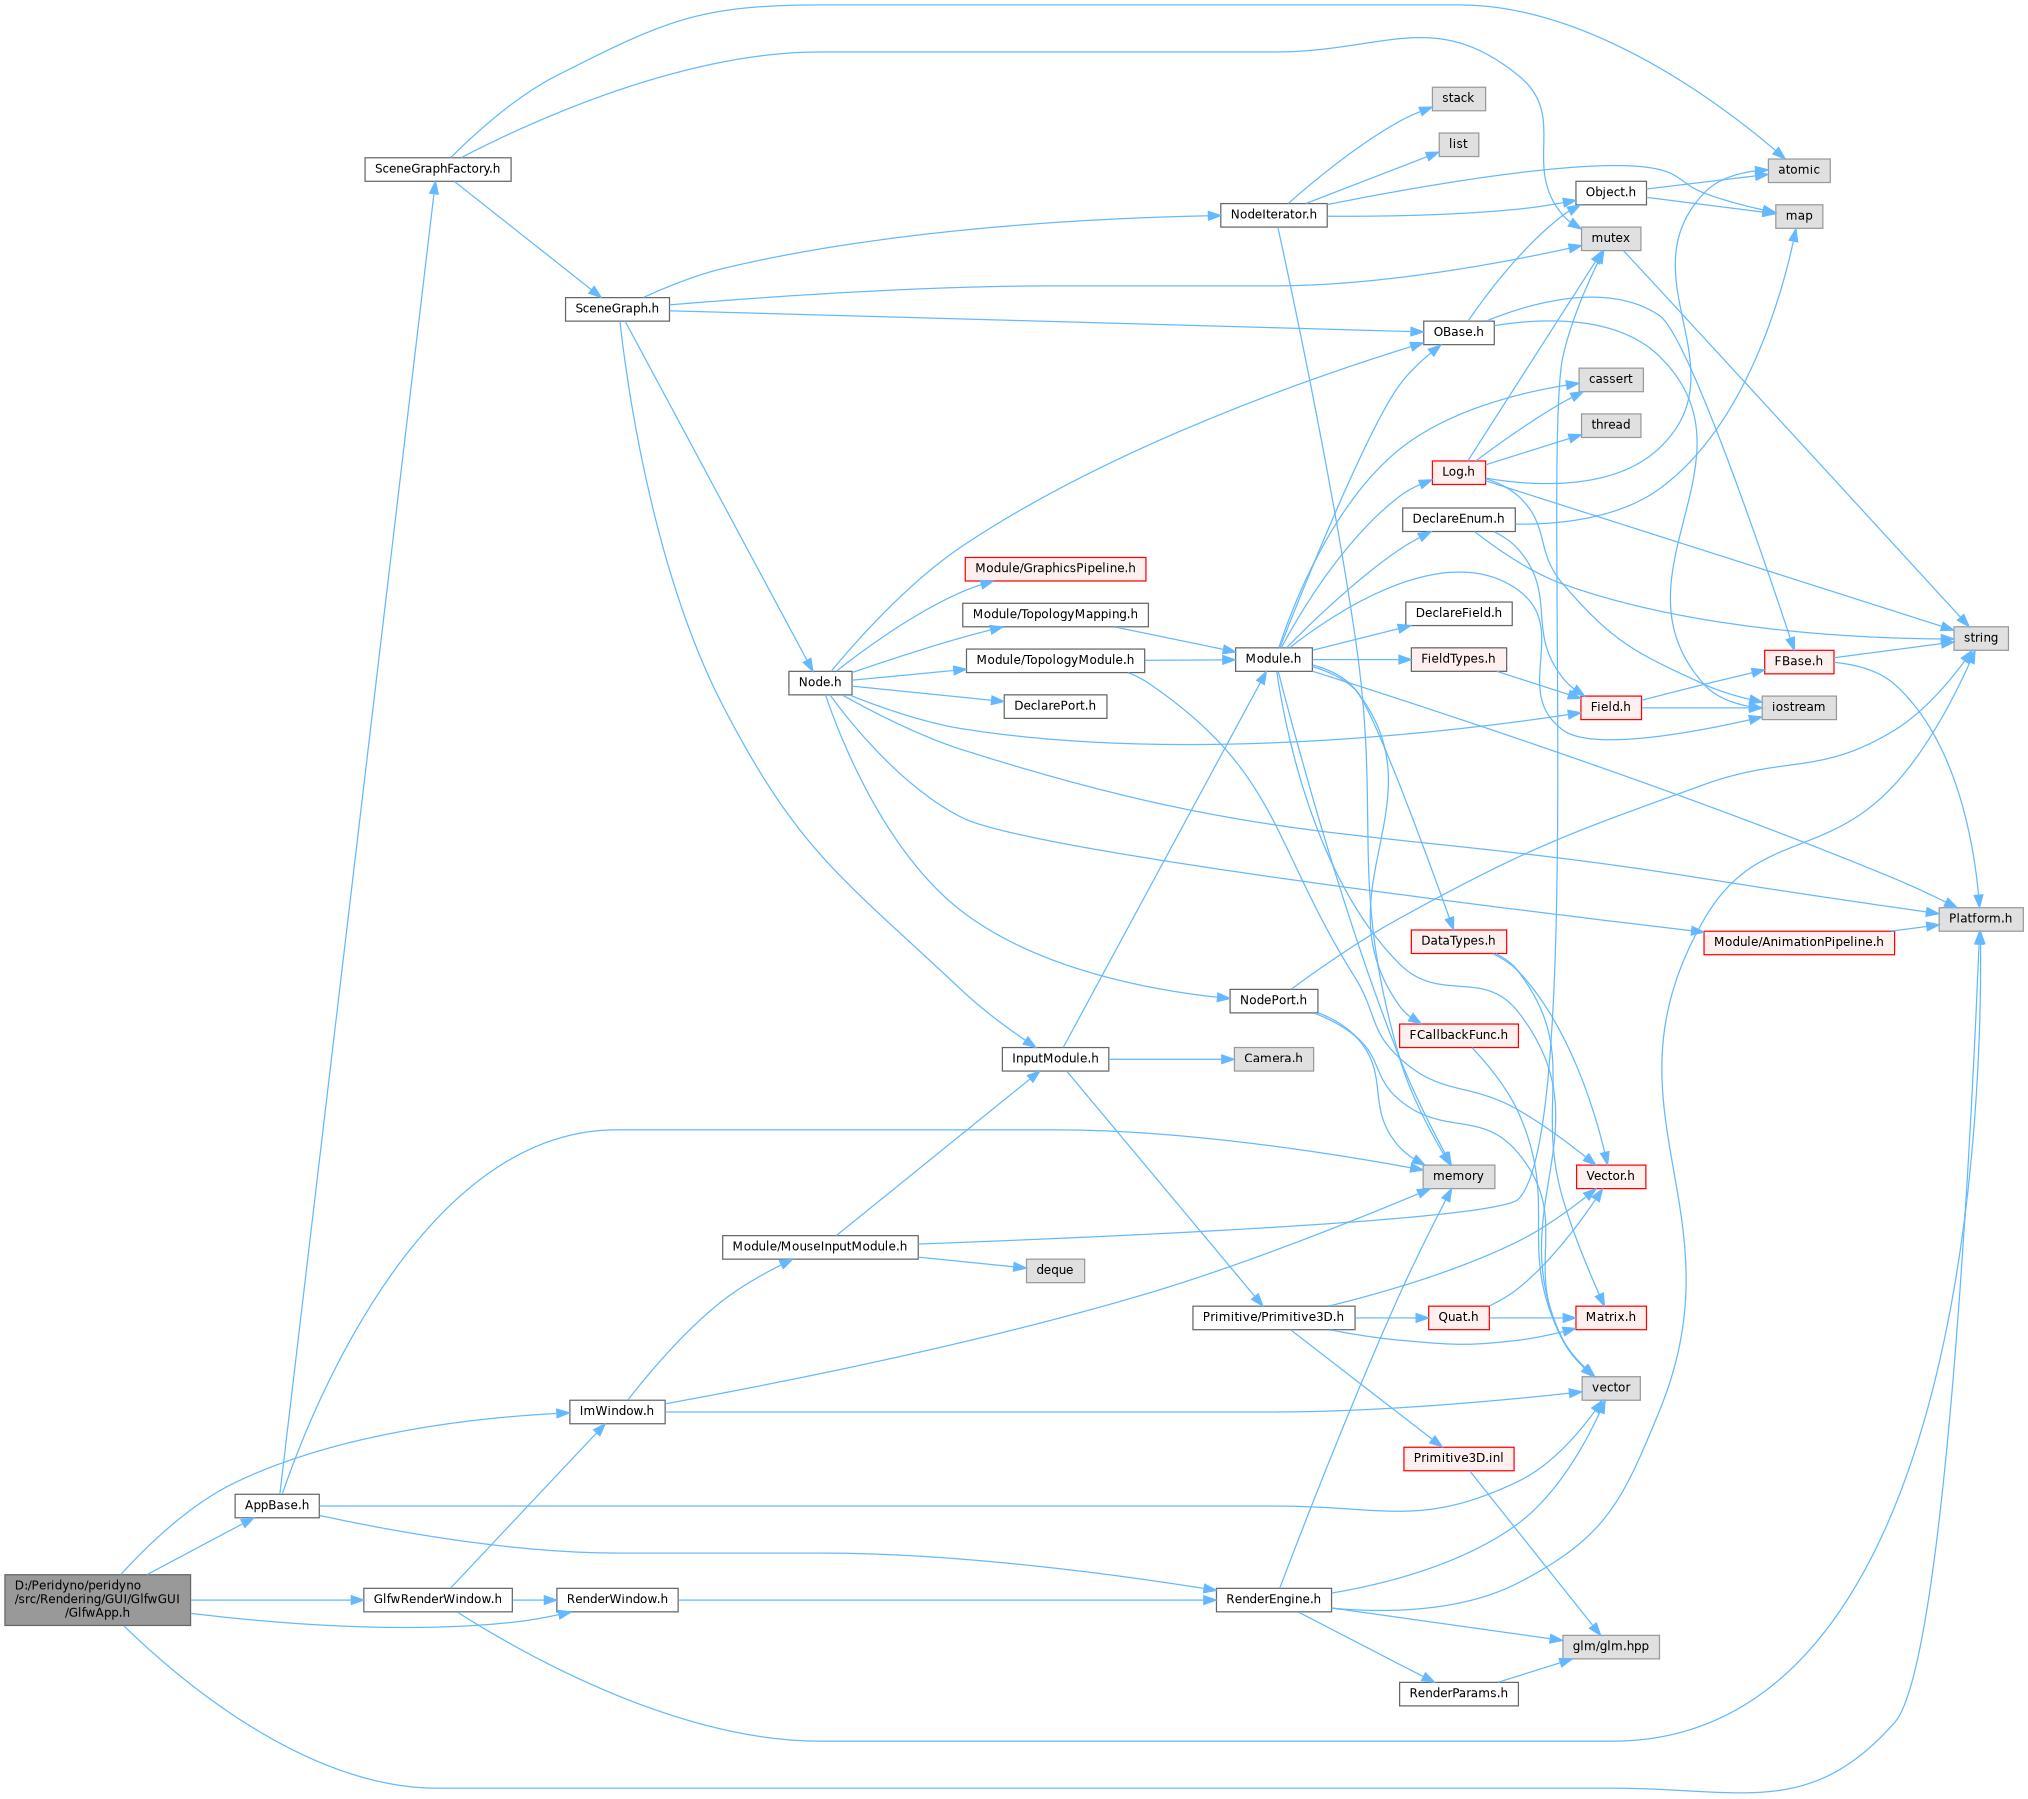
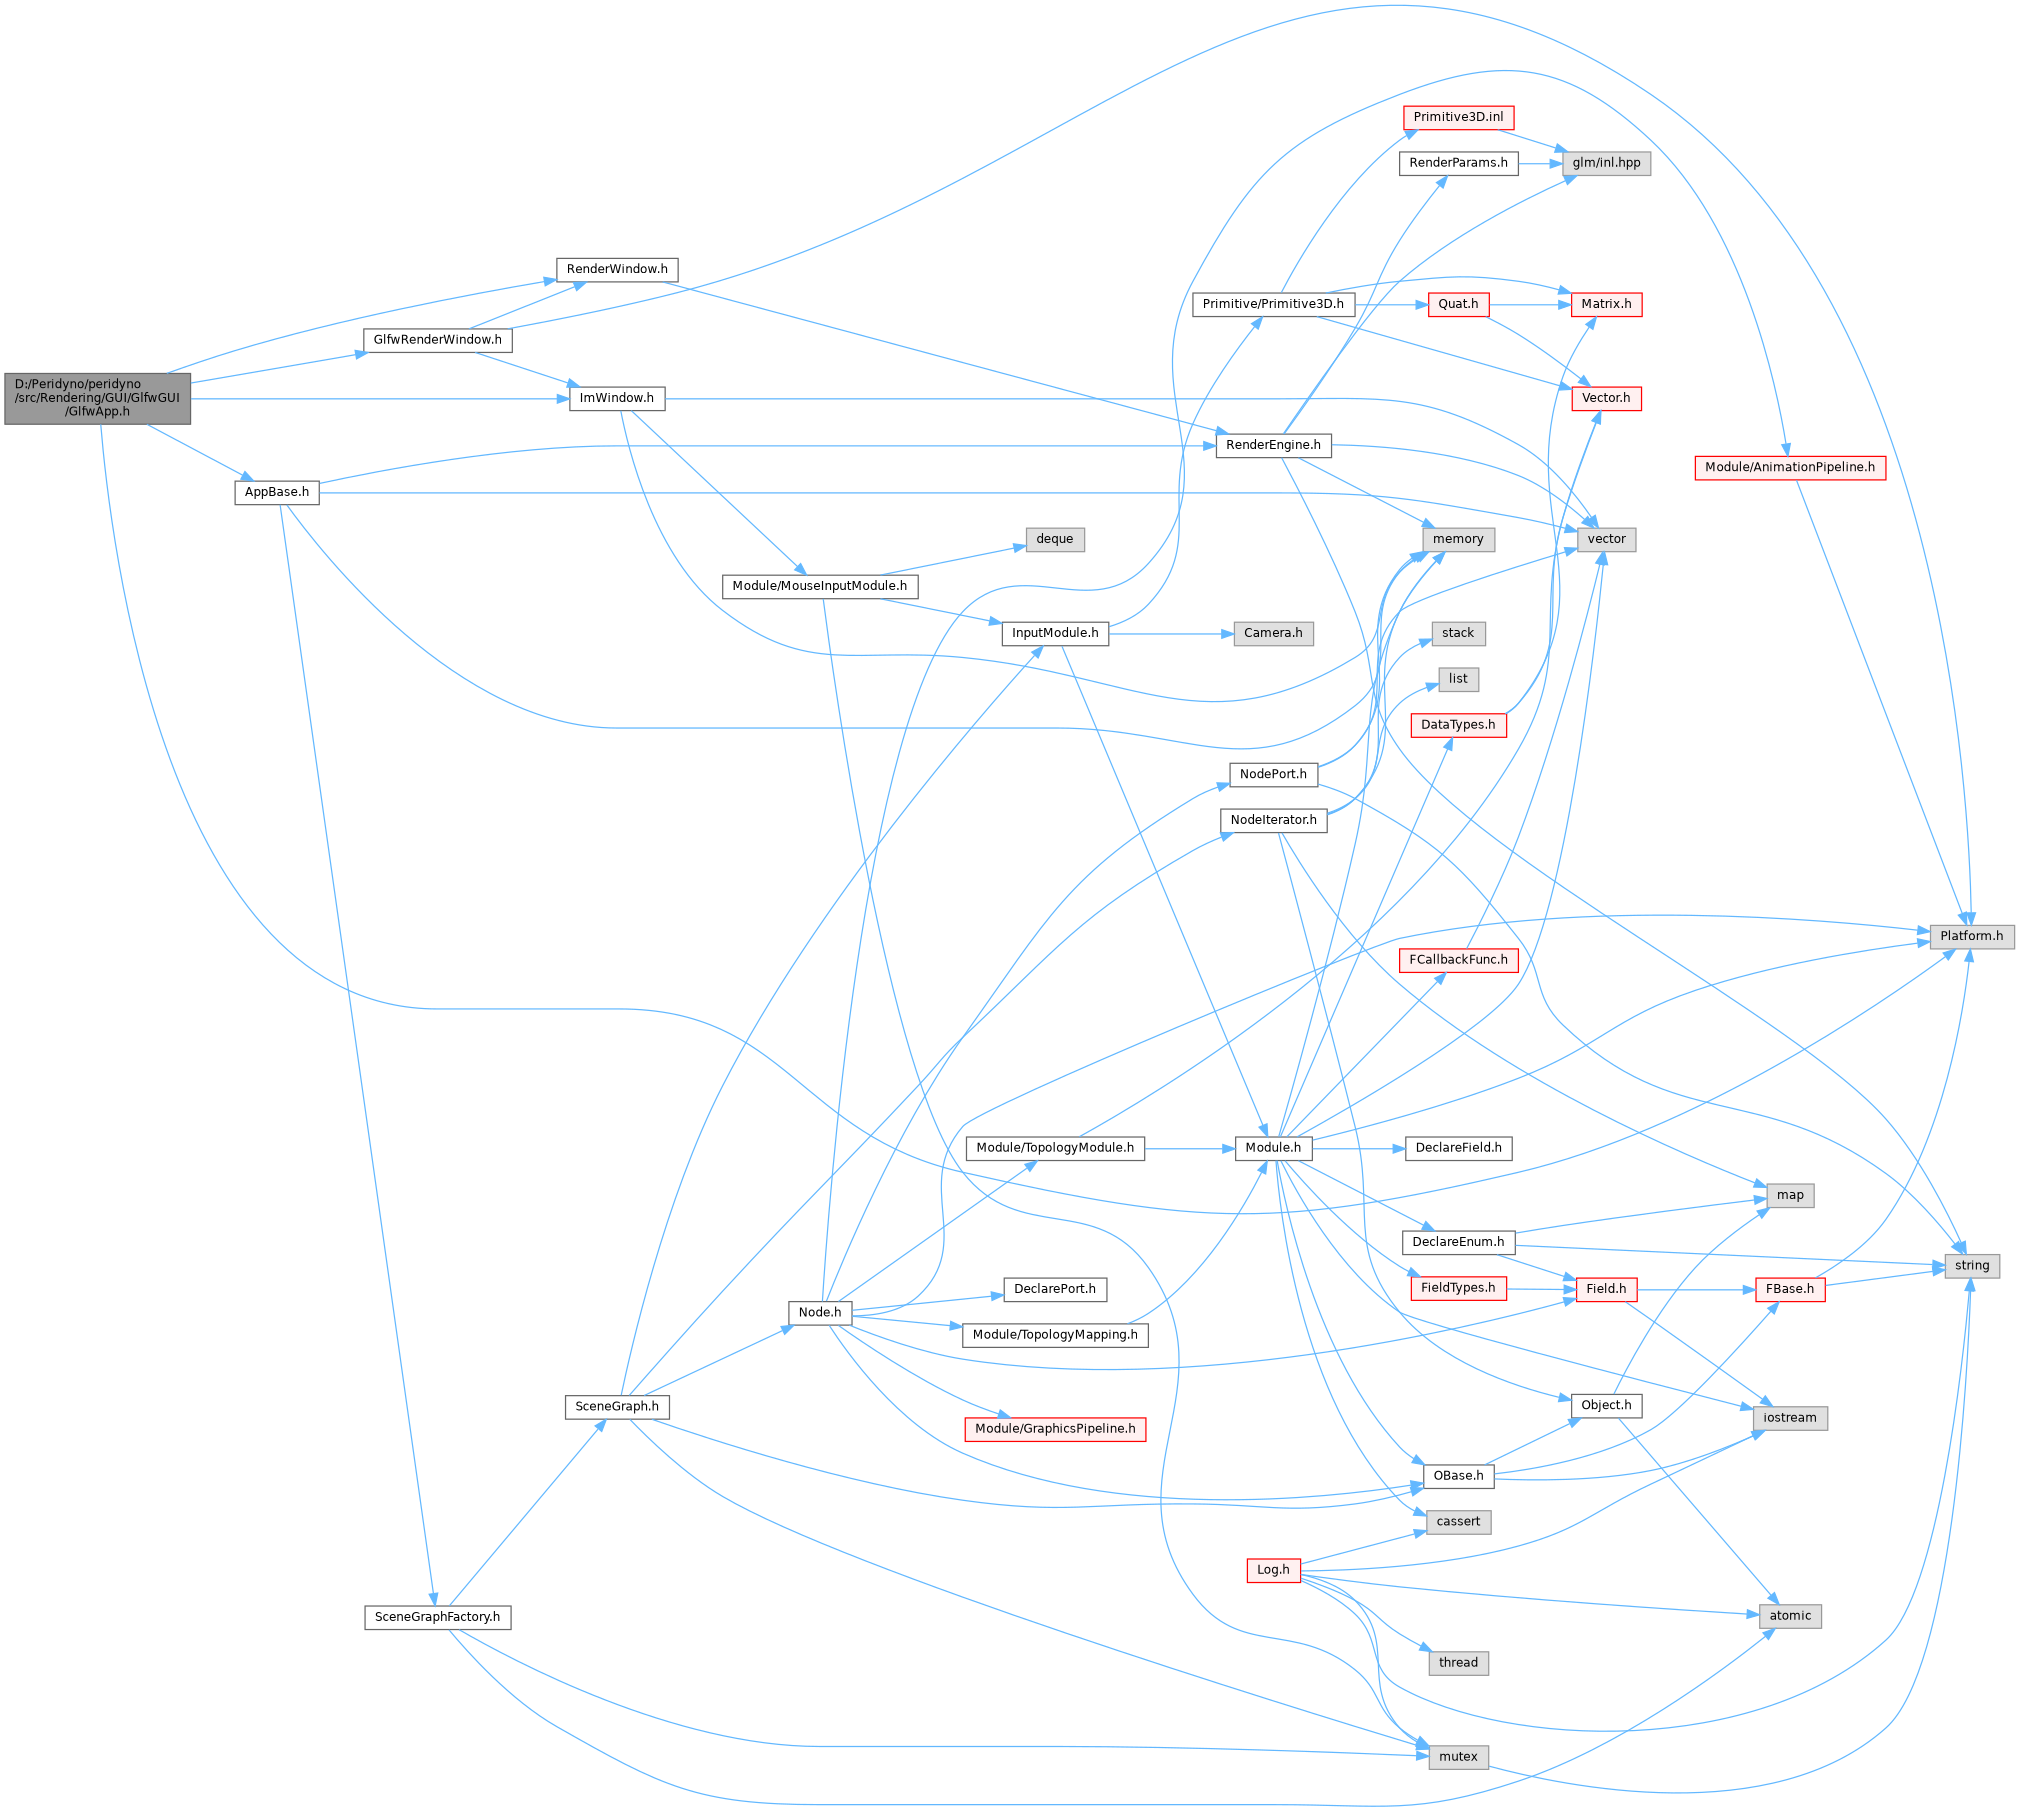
(1334, 565) -> none
(1459, 660) -> (1459, 1289)
(1611, 1647) -> (1607, 164)
